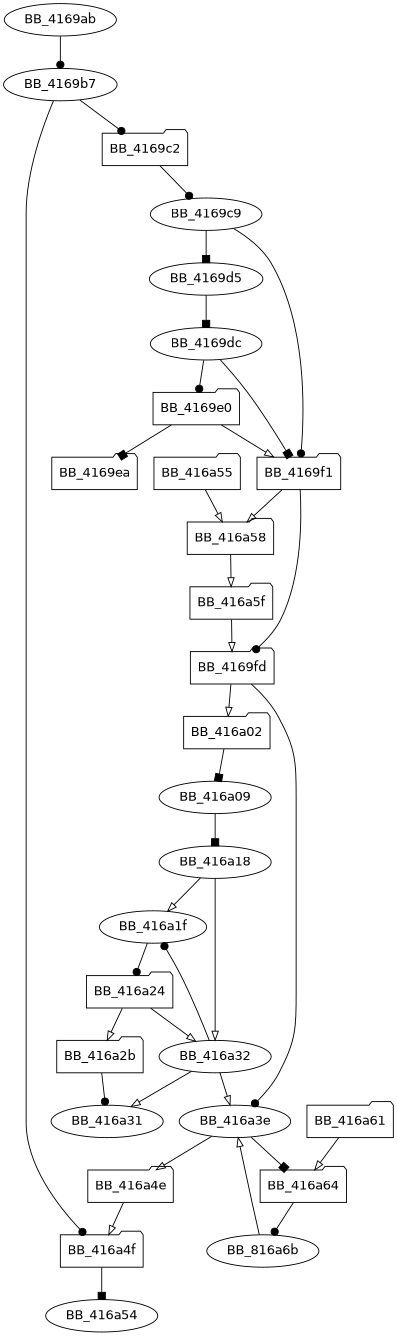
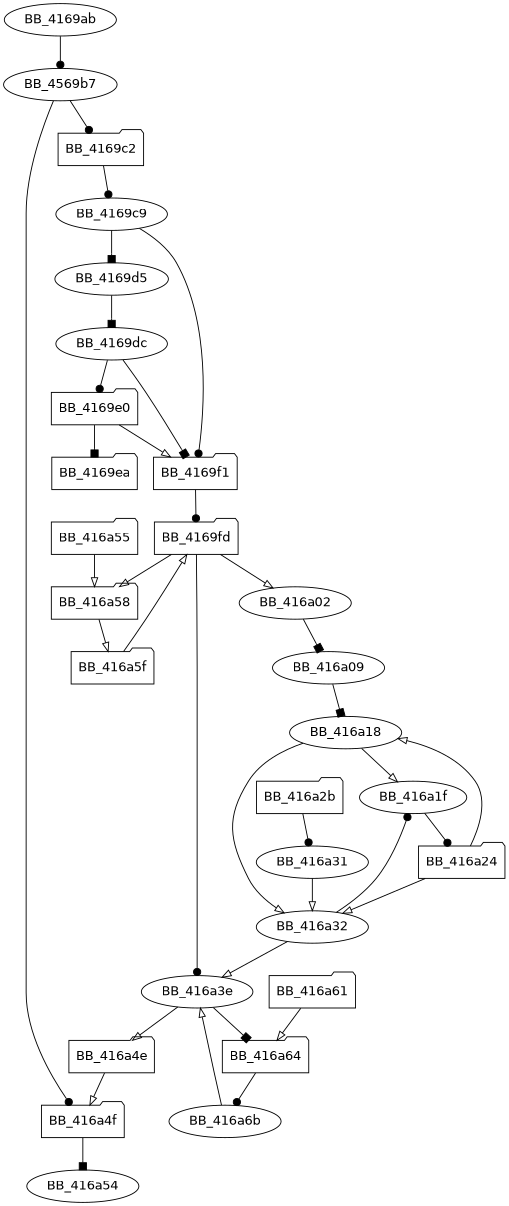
(60, 85) -> (60, 85)
(268, 503) -> (149, 568)
(227, 733) -> (295, 603)
(117, 1020) -> (471, 776)
(165, 1087) -> (312, 890)
(263, 1251) -> (225, 1121)
